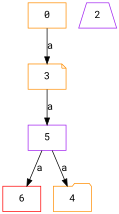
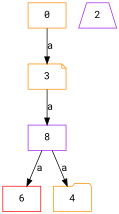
(47, 138) -> (47, 138)
